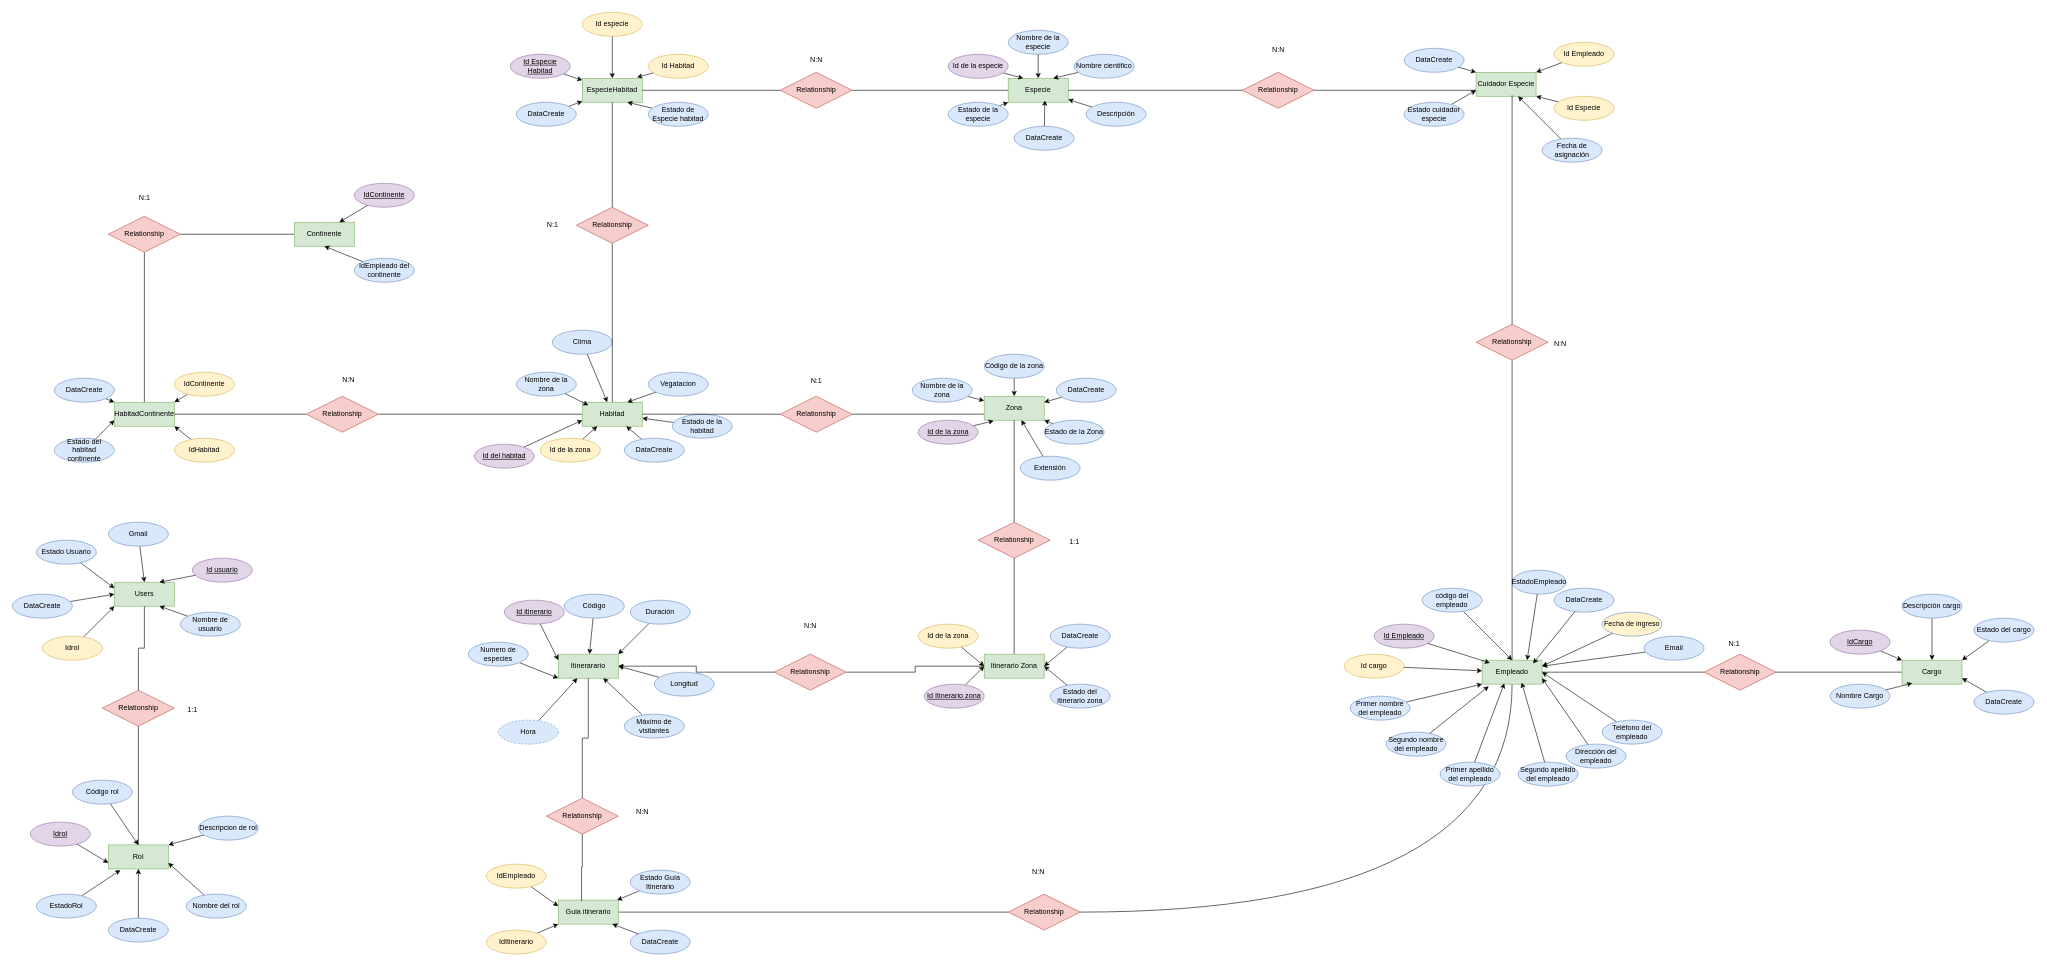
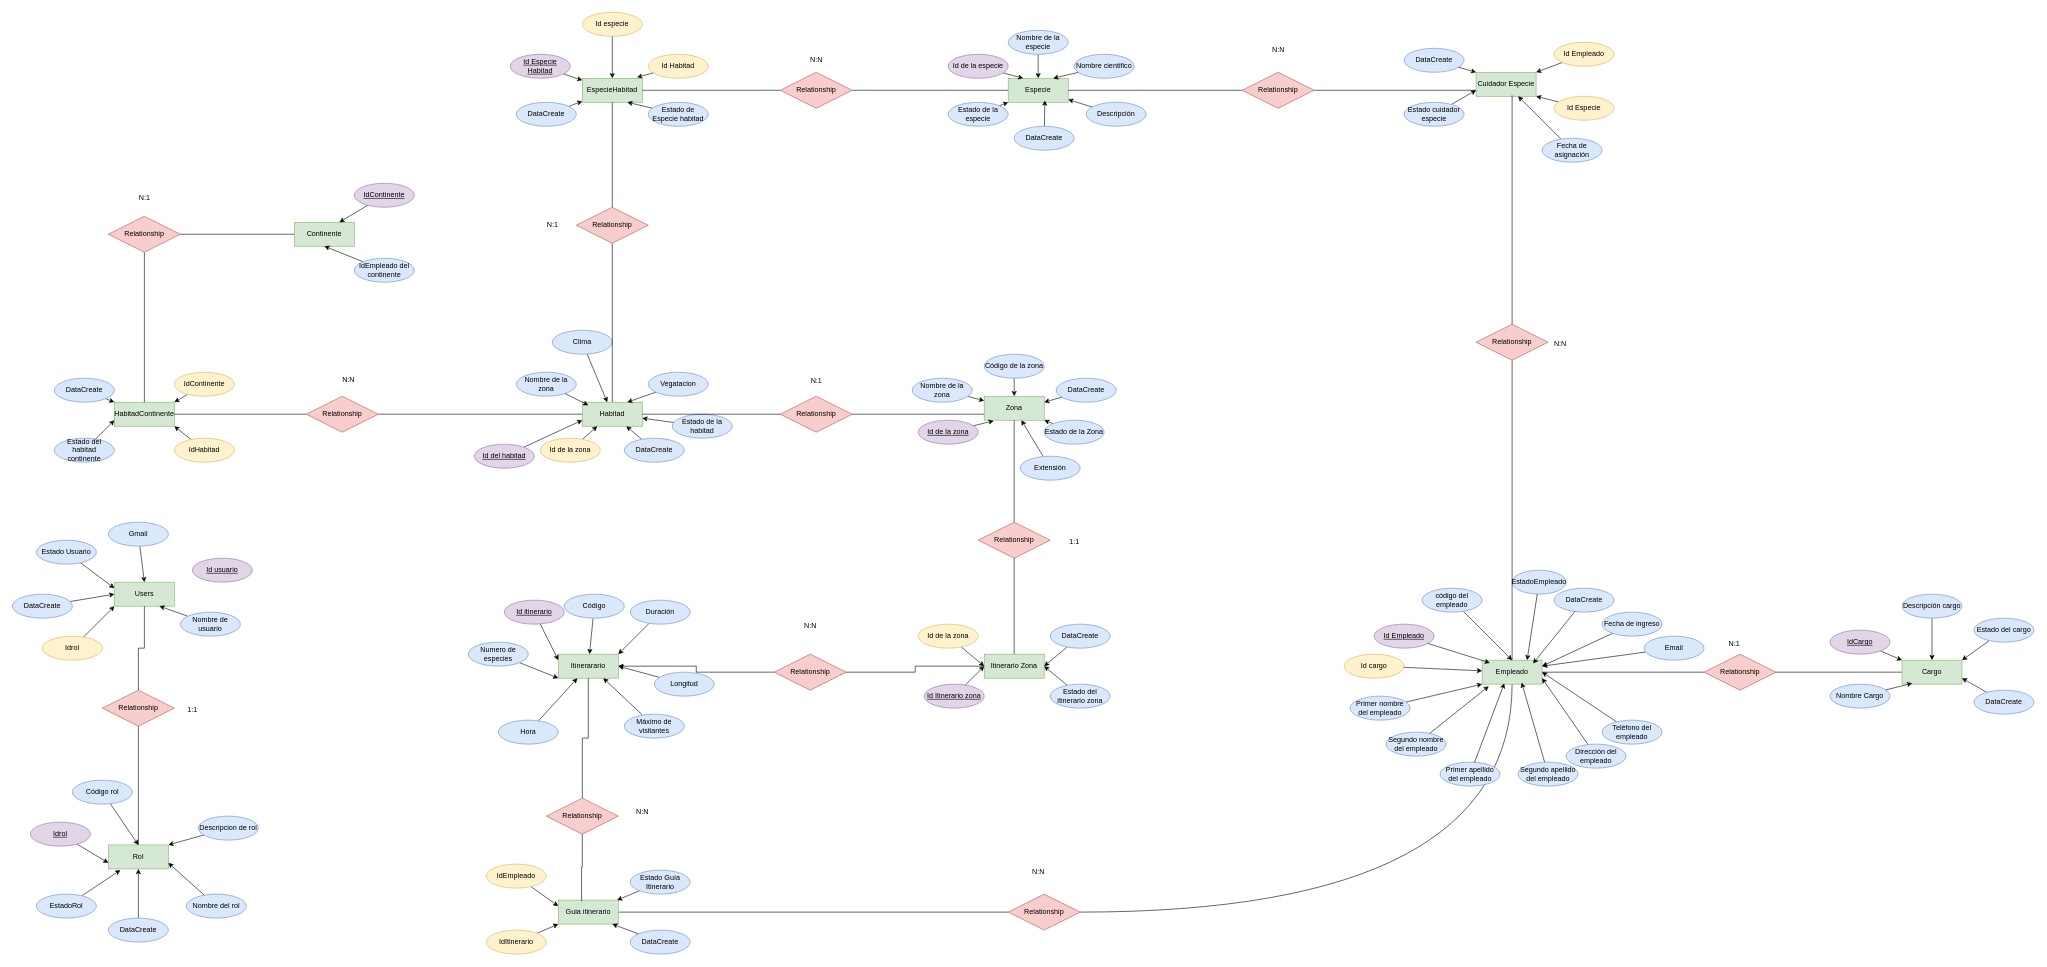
(179, 579) -> none
(1632, 624) -> (1632, 624)
(528, 732) -> (528, 732)
